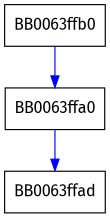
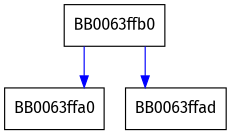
(55, 144) -> (145, 61)
